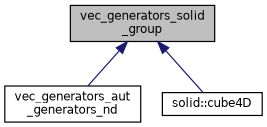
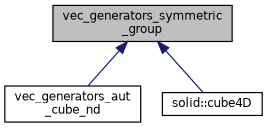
(143, 23) -> (143, 23)
(73, 104) -> (73, 104)
